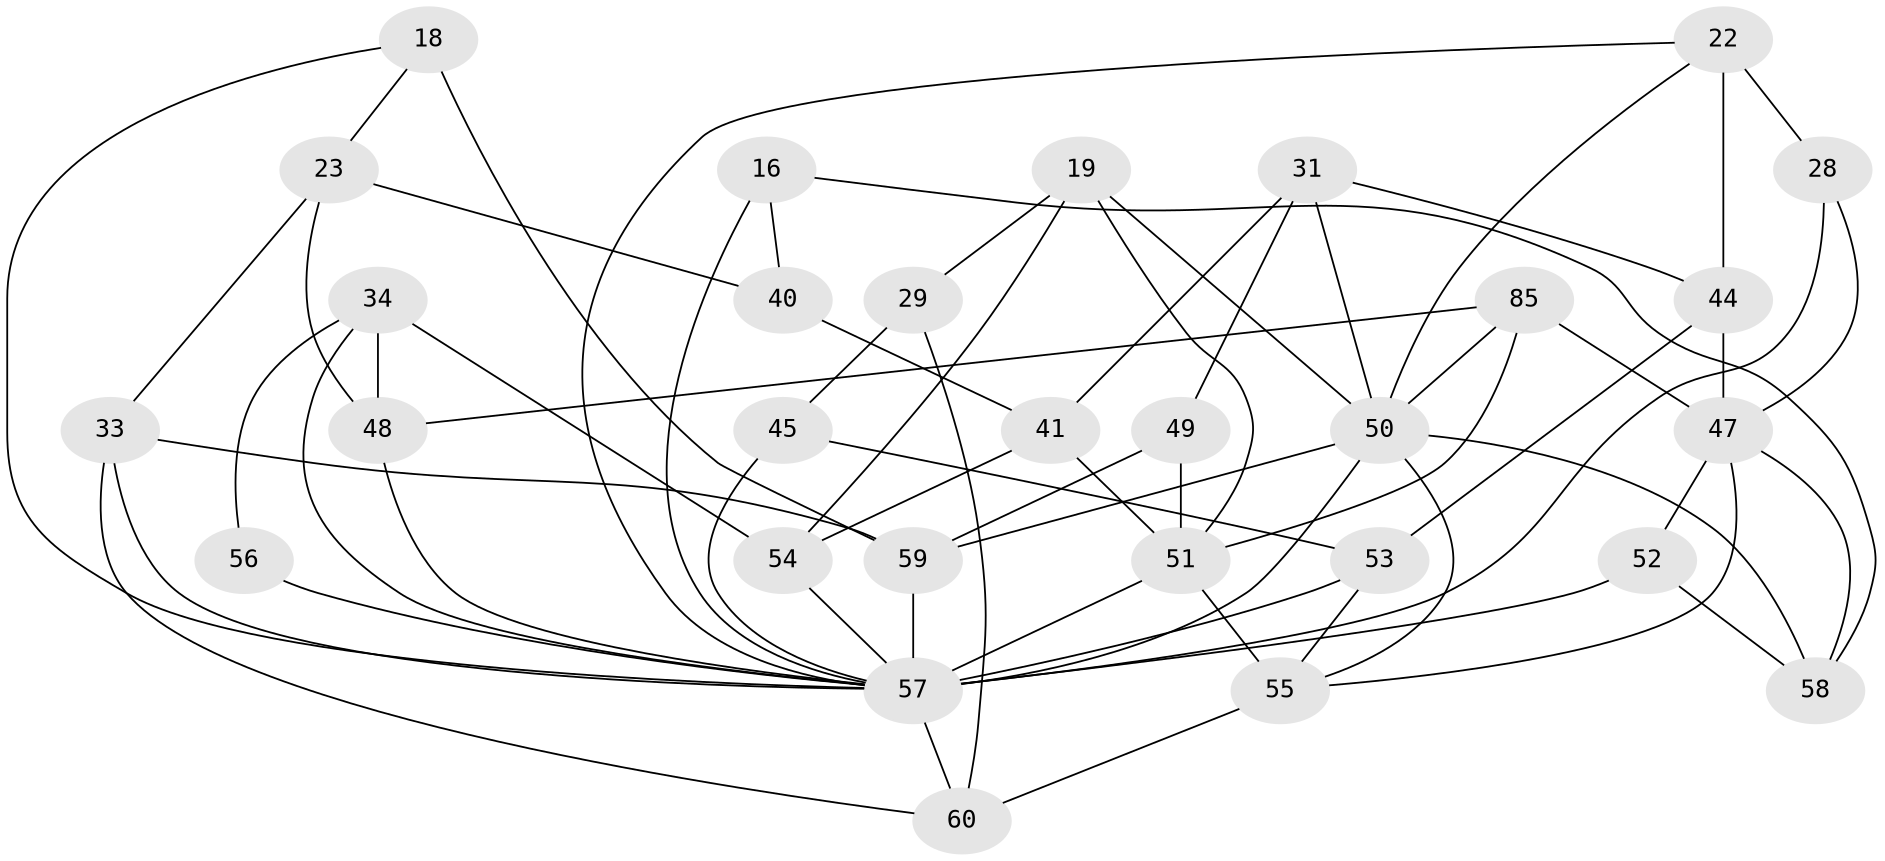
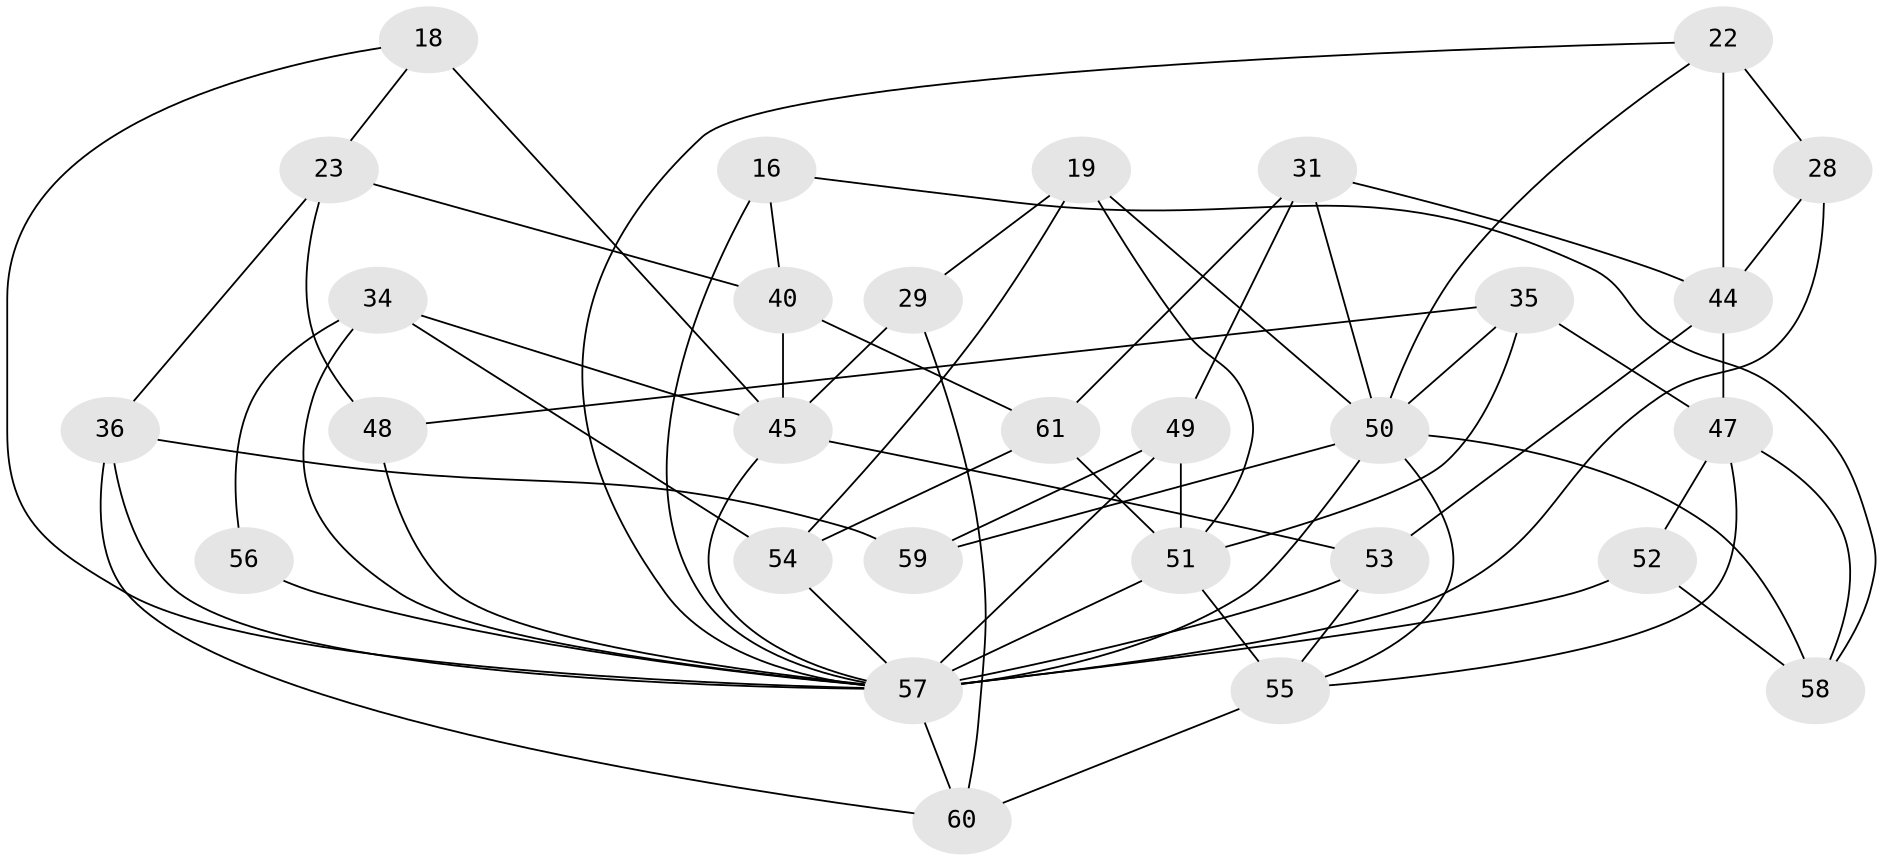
(1524, 300) -> (1524, 300)
(1851, 324) -> (1773, 235)
(611, 353) -> (606, 235)
(378, 365) -> (572, 363)
none -> (783, 365)
(110, 430) -> (110, 430)
(1051, 430) -> (1051, 430)
(913, 626) -> (1047, 560)
